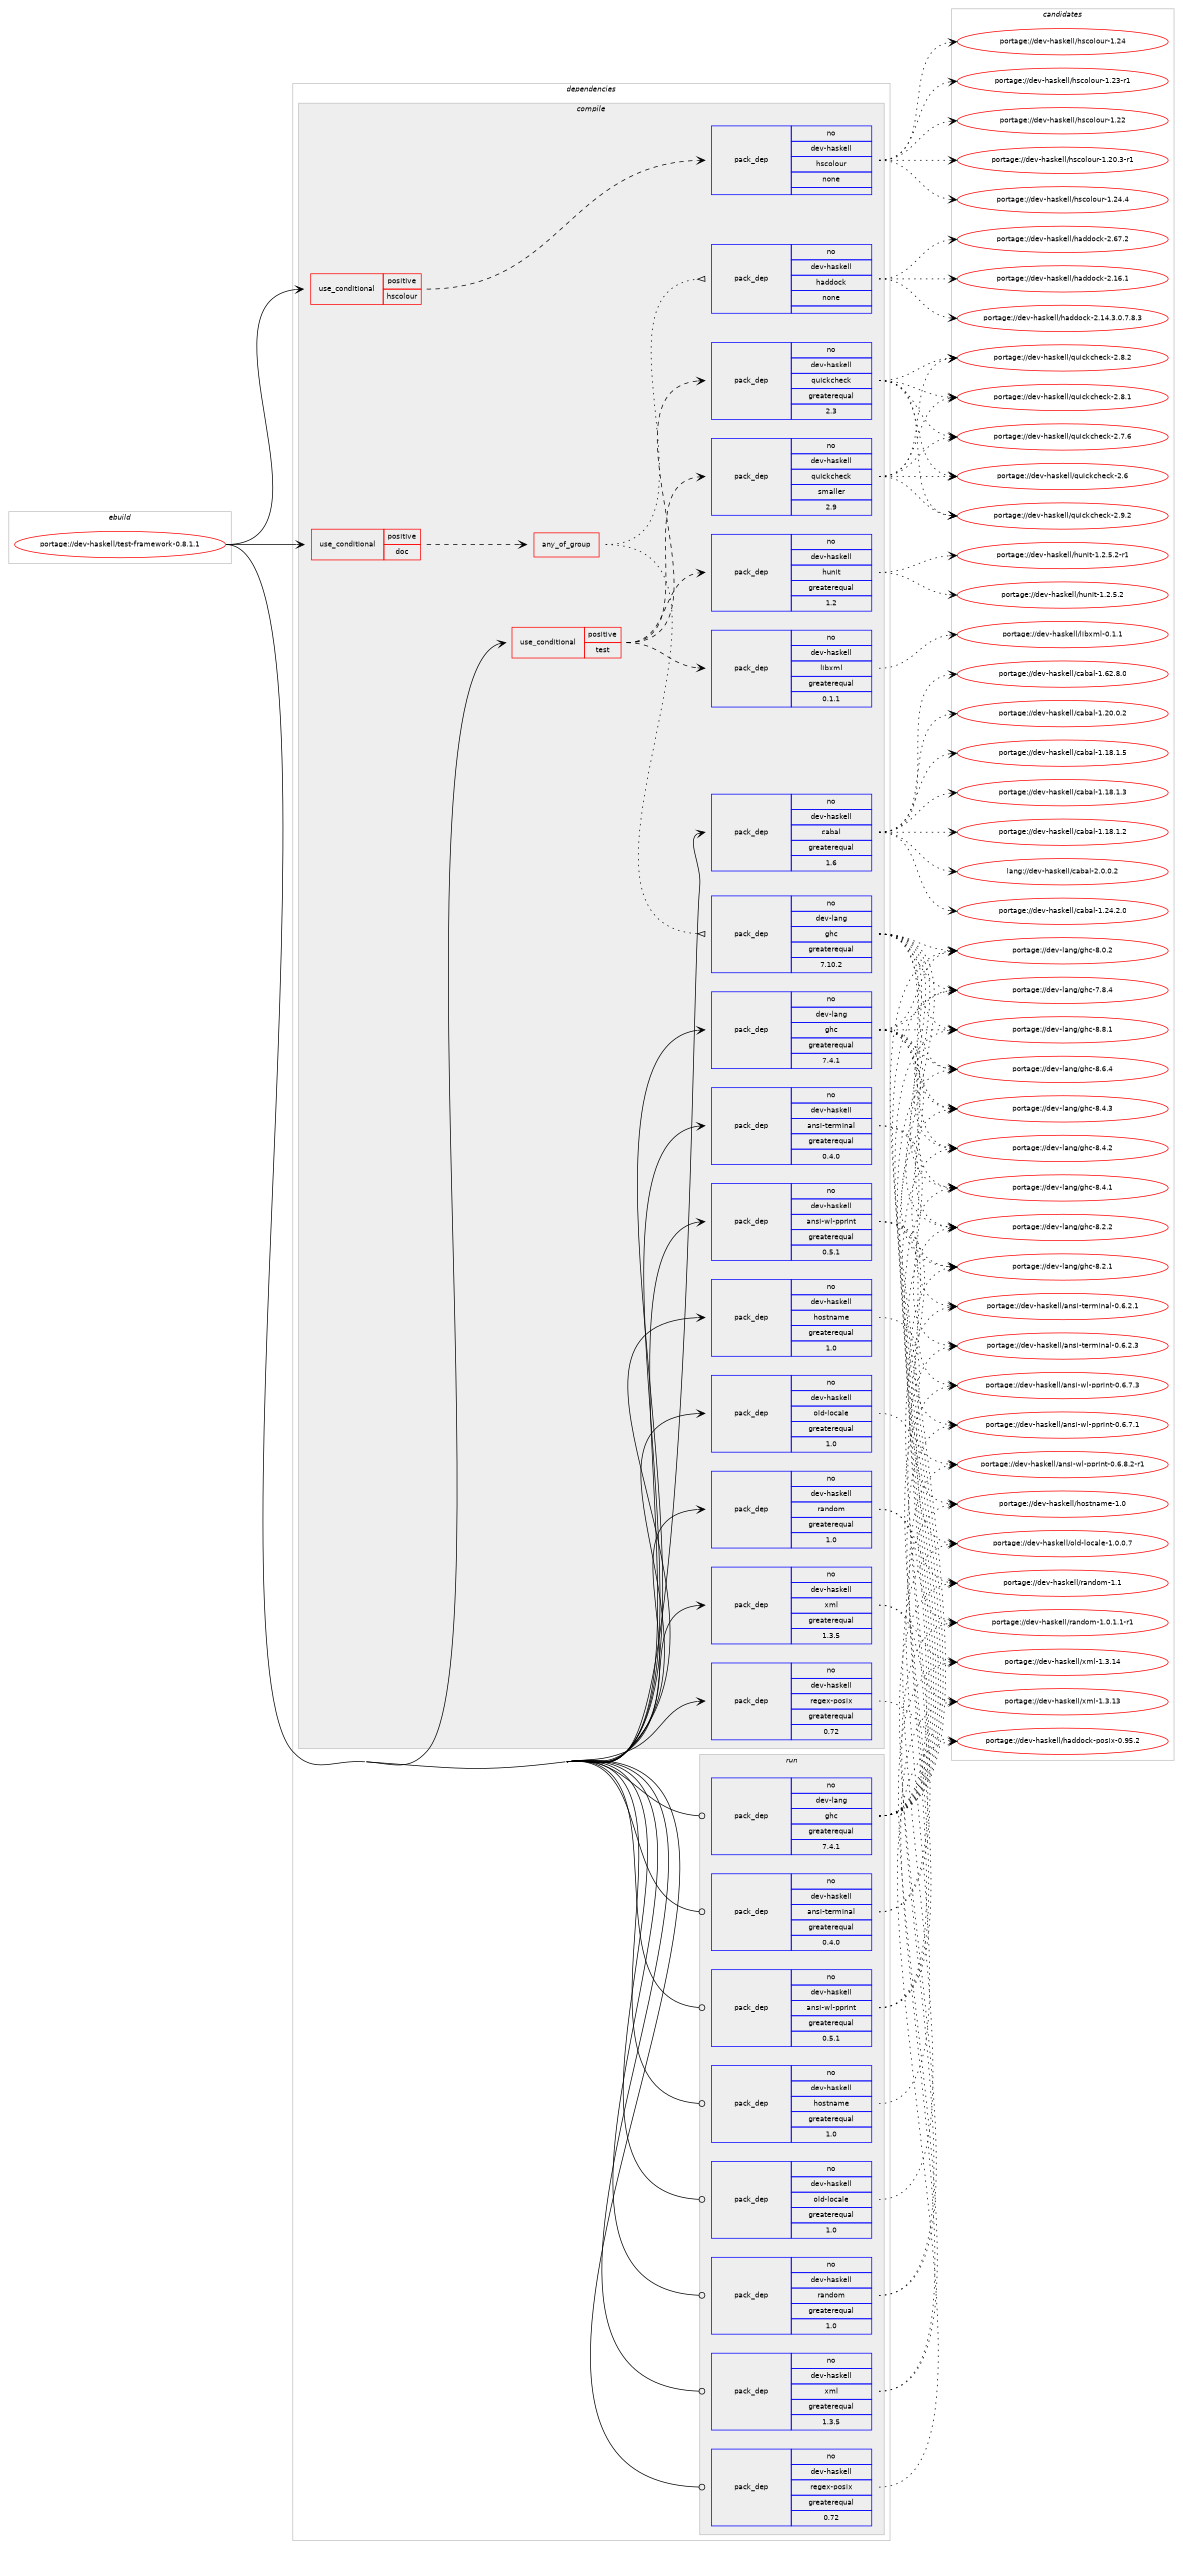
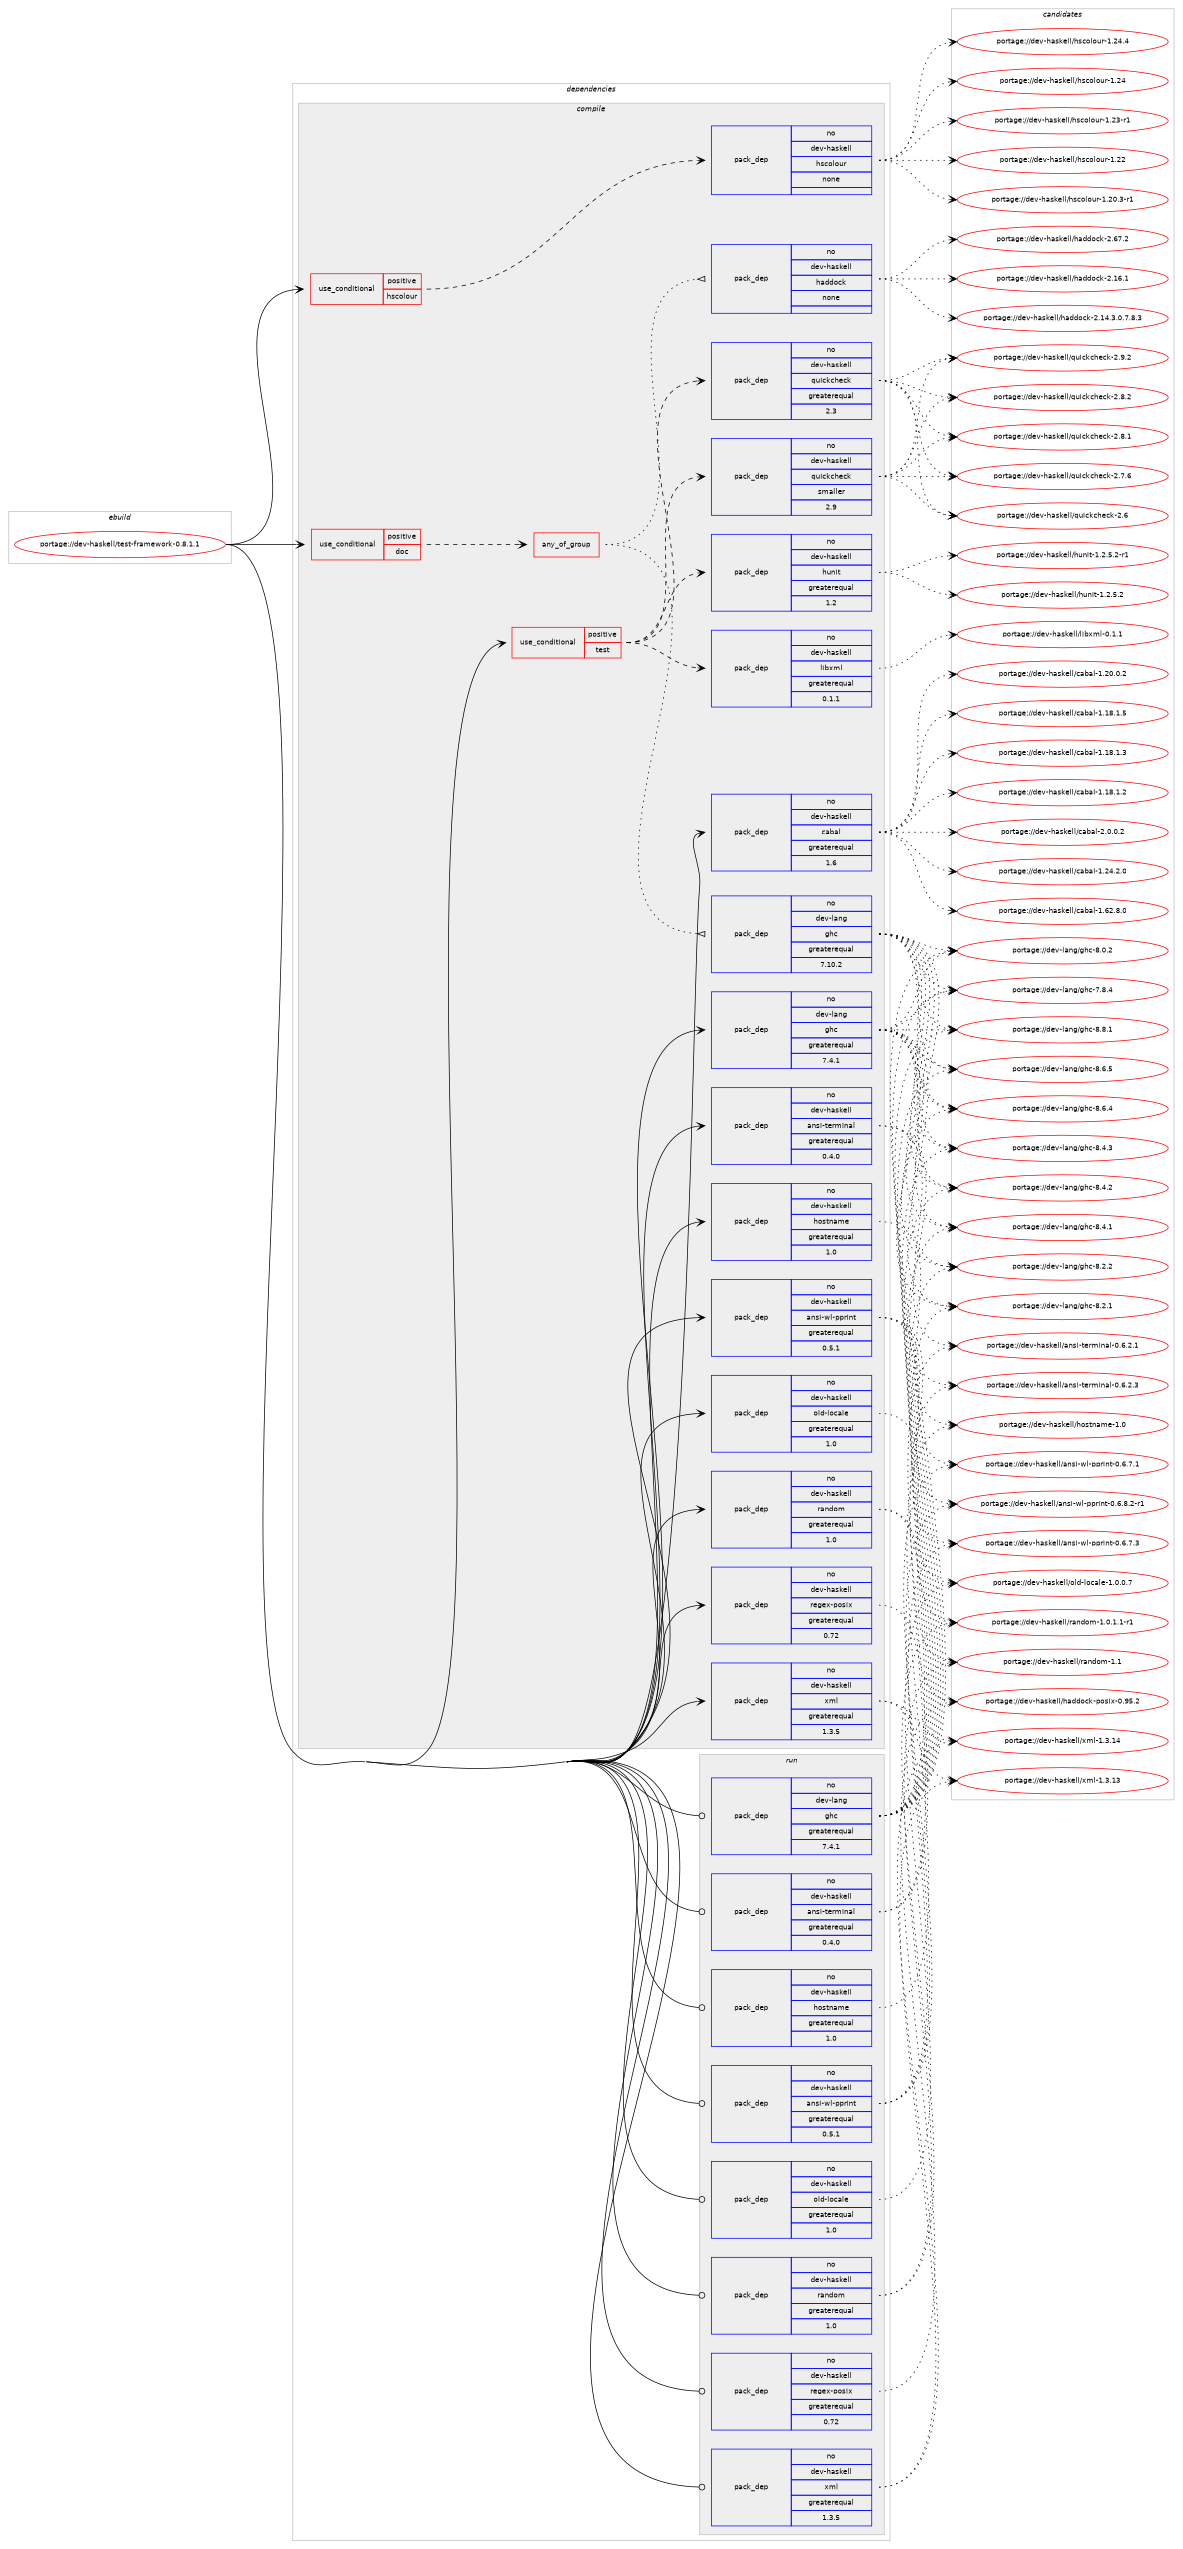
(1063, 872) -> (1063, 832)
none -> (1063, 1069)
